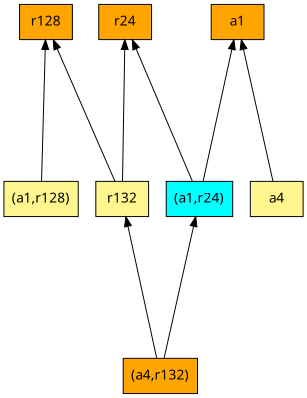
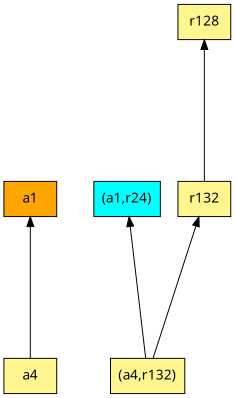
(46, 22) -> (204, 22)
(125, 22) -> none
(217, 115) -> none
(41, 199) -> none
(160, 376) -> (148, 376)
